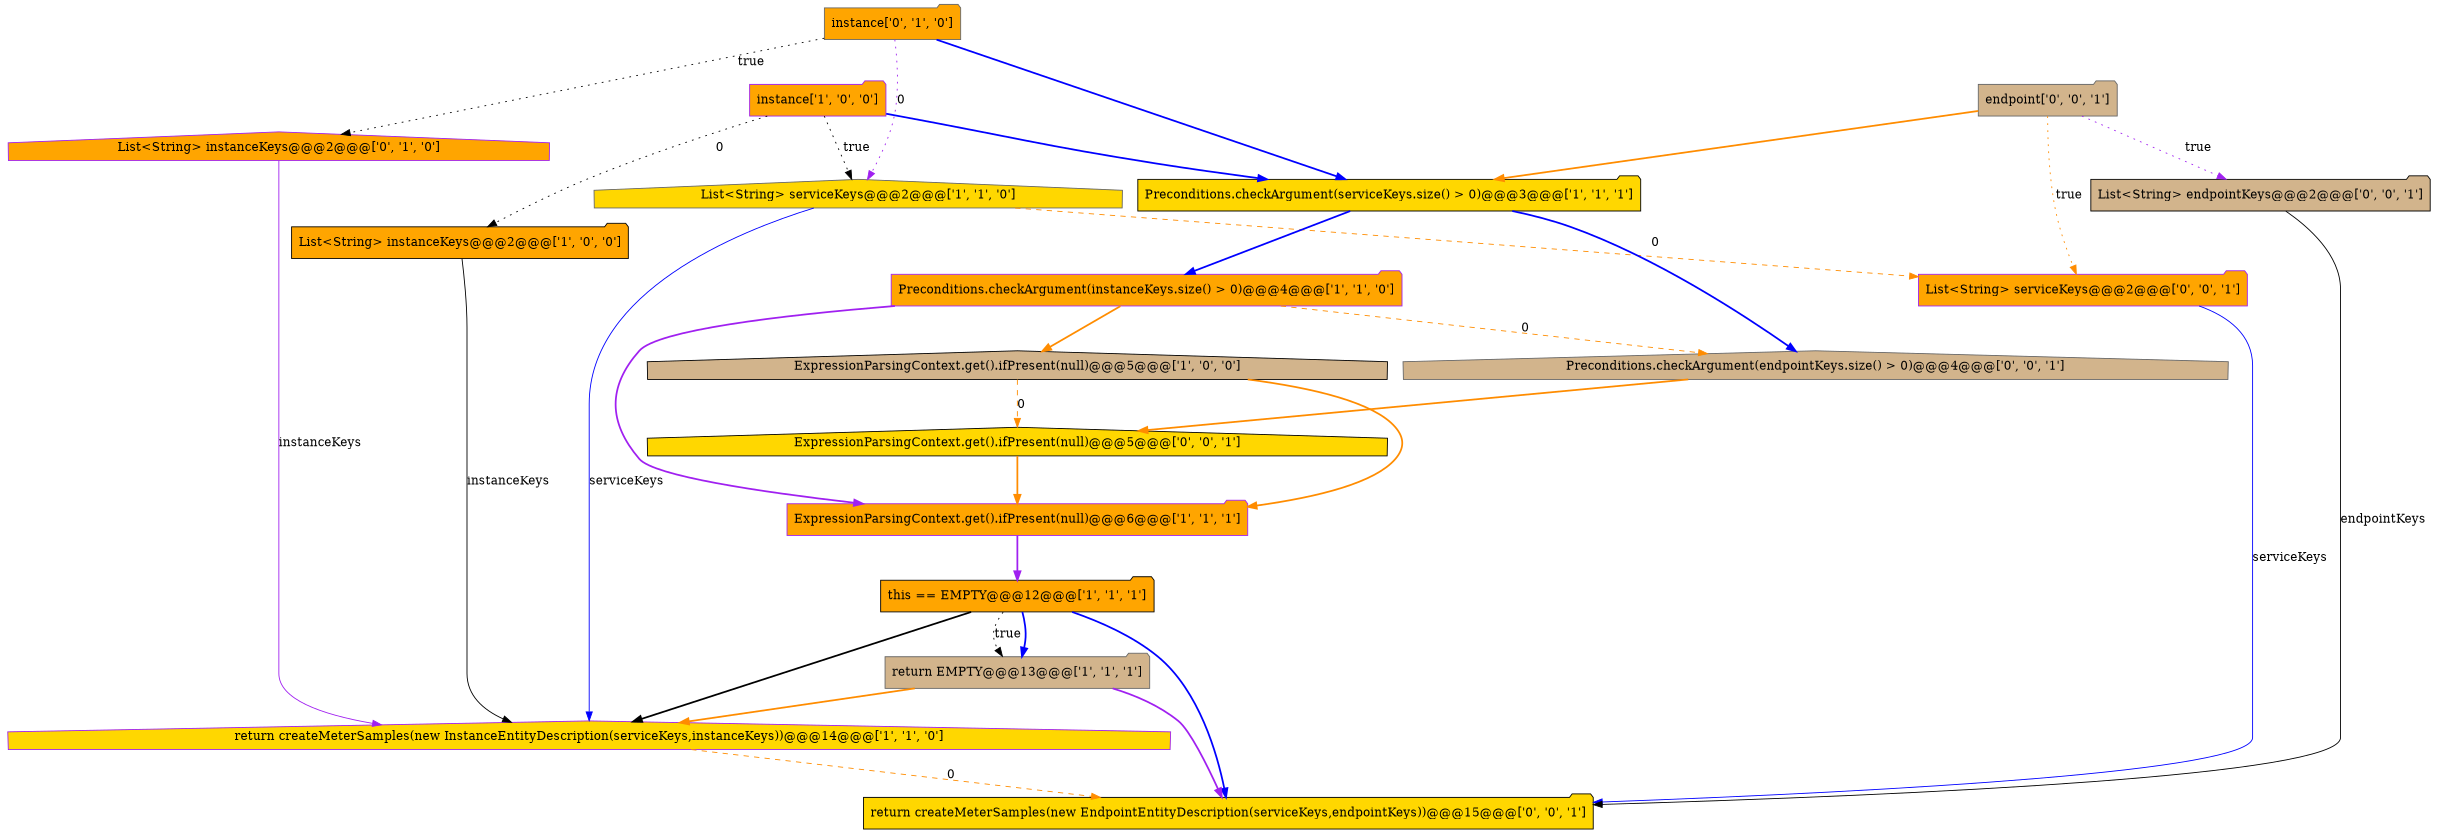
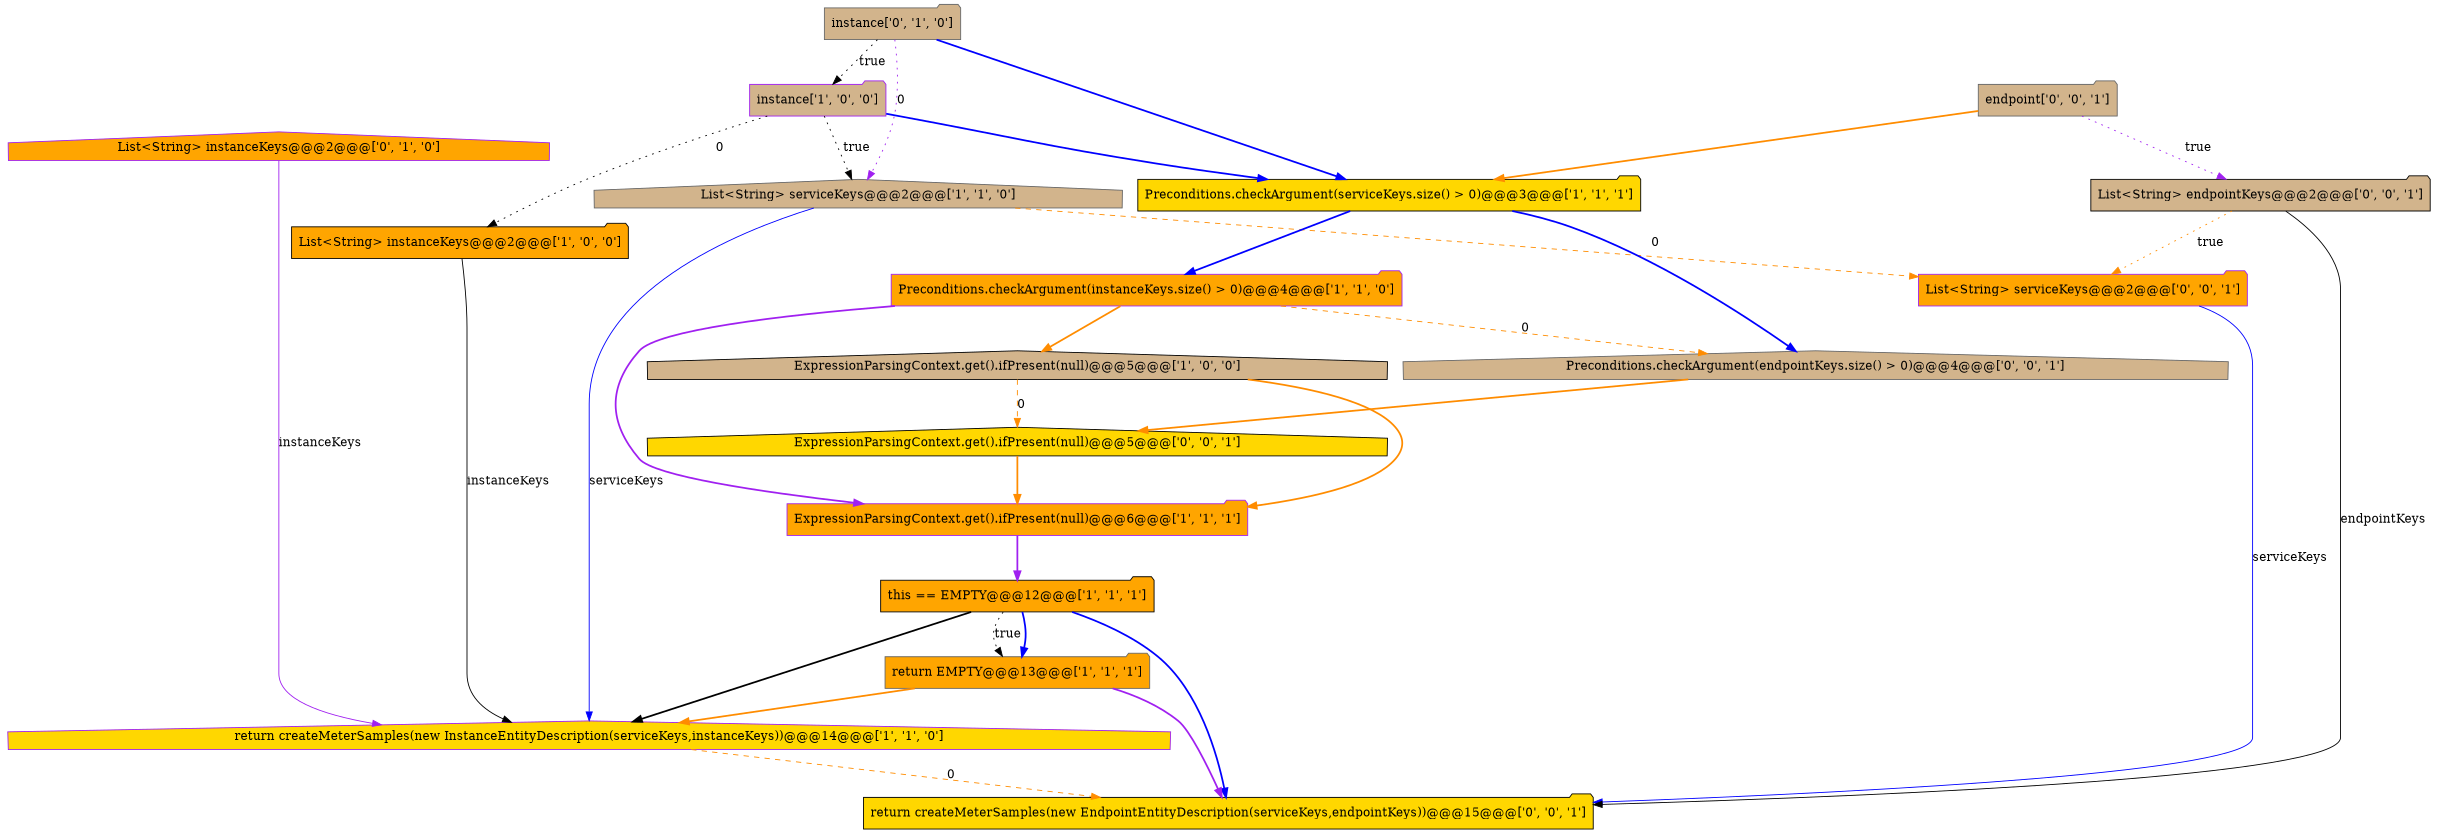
(893, 24) -> (893, 24)
(587, 85) -> (858, 59)
(818, 100) -> (818, 100)
(2053, 192) -> (2176, 240)
(858, 195) -> (858, 195)
(1017, 673) -> (1017, 673)
